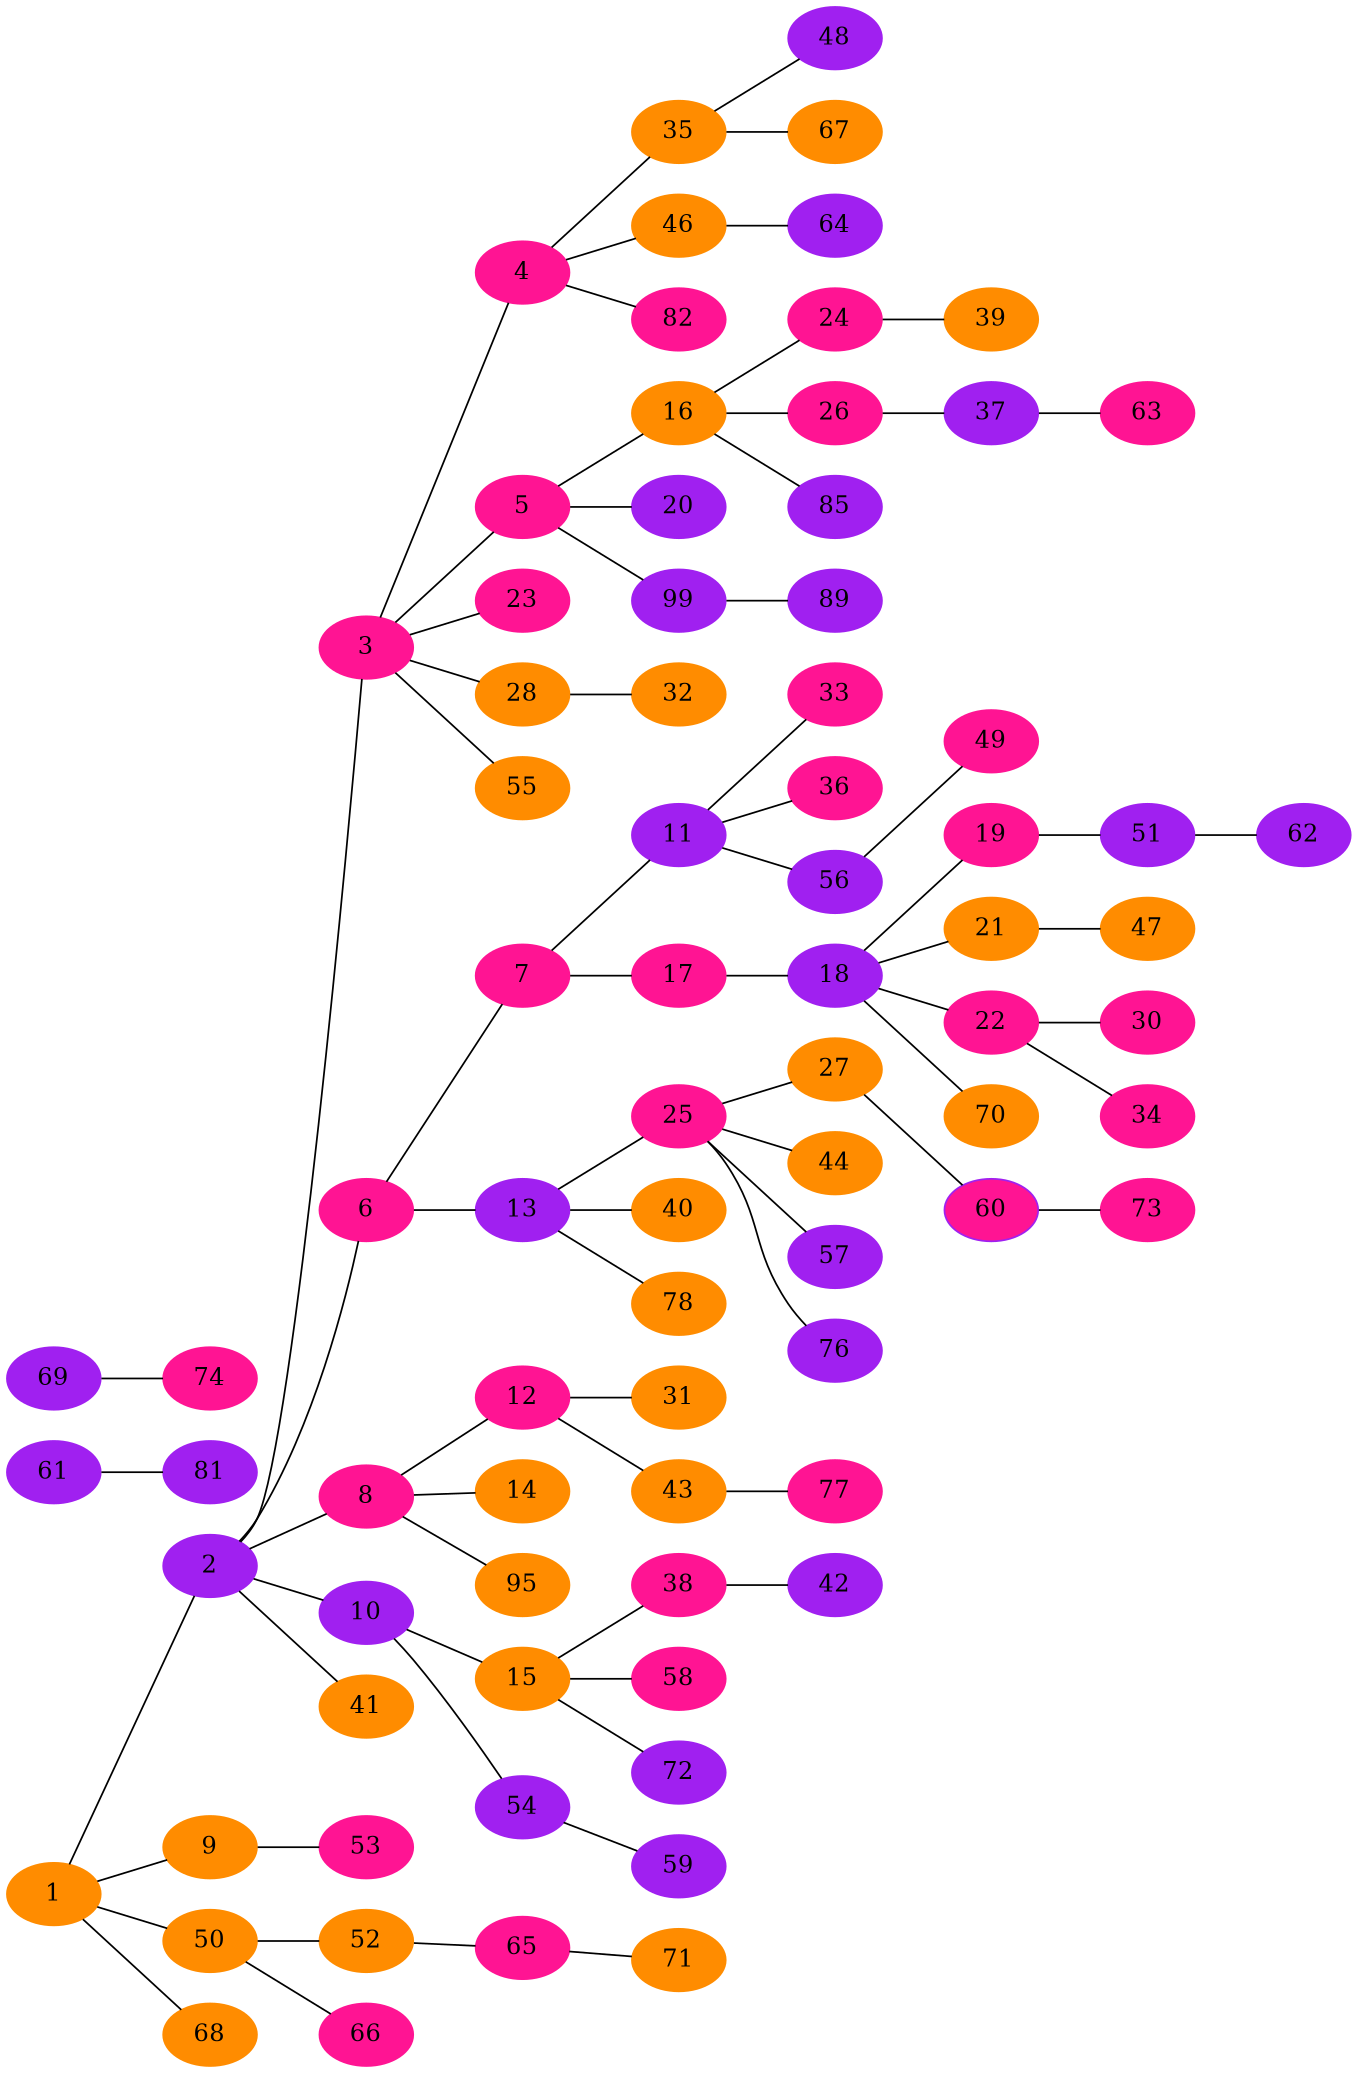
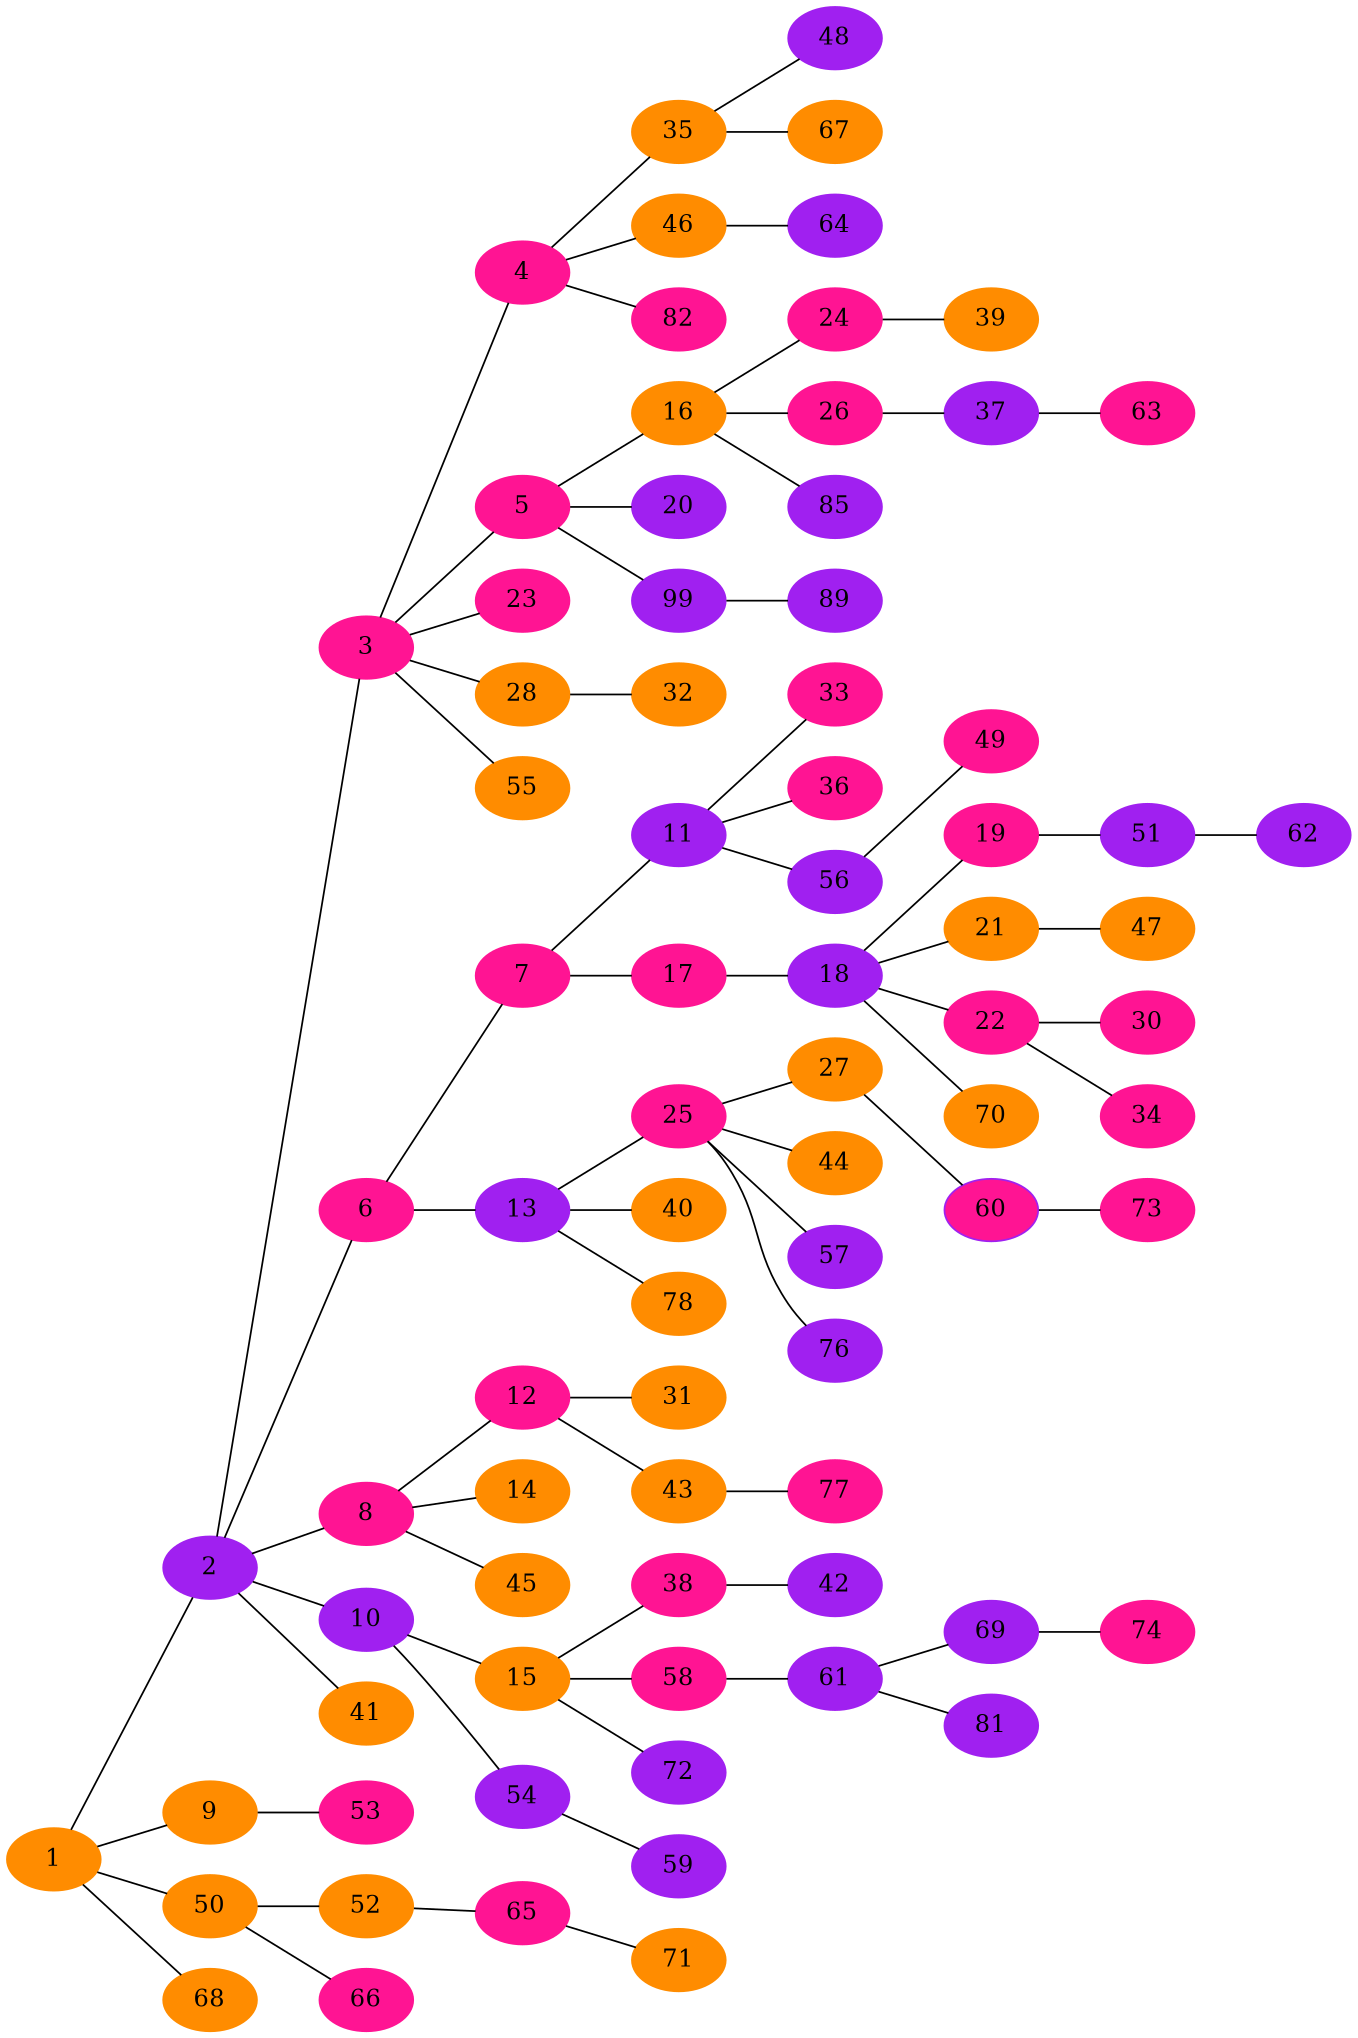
(523, 1585) -> (523, 1585)
none -> (913, 1655)
none -> (757, 1679)
